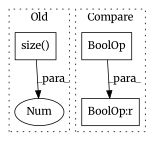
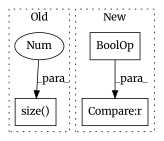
(111, 18) -> (115, 18)
(37, 75) -> (38, 75)
(111, 112) -> (115, 112)
